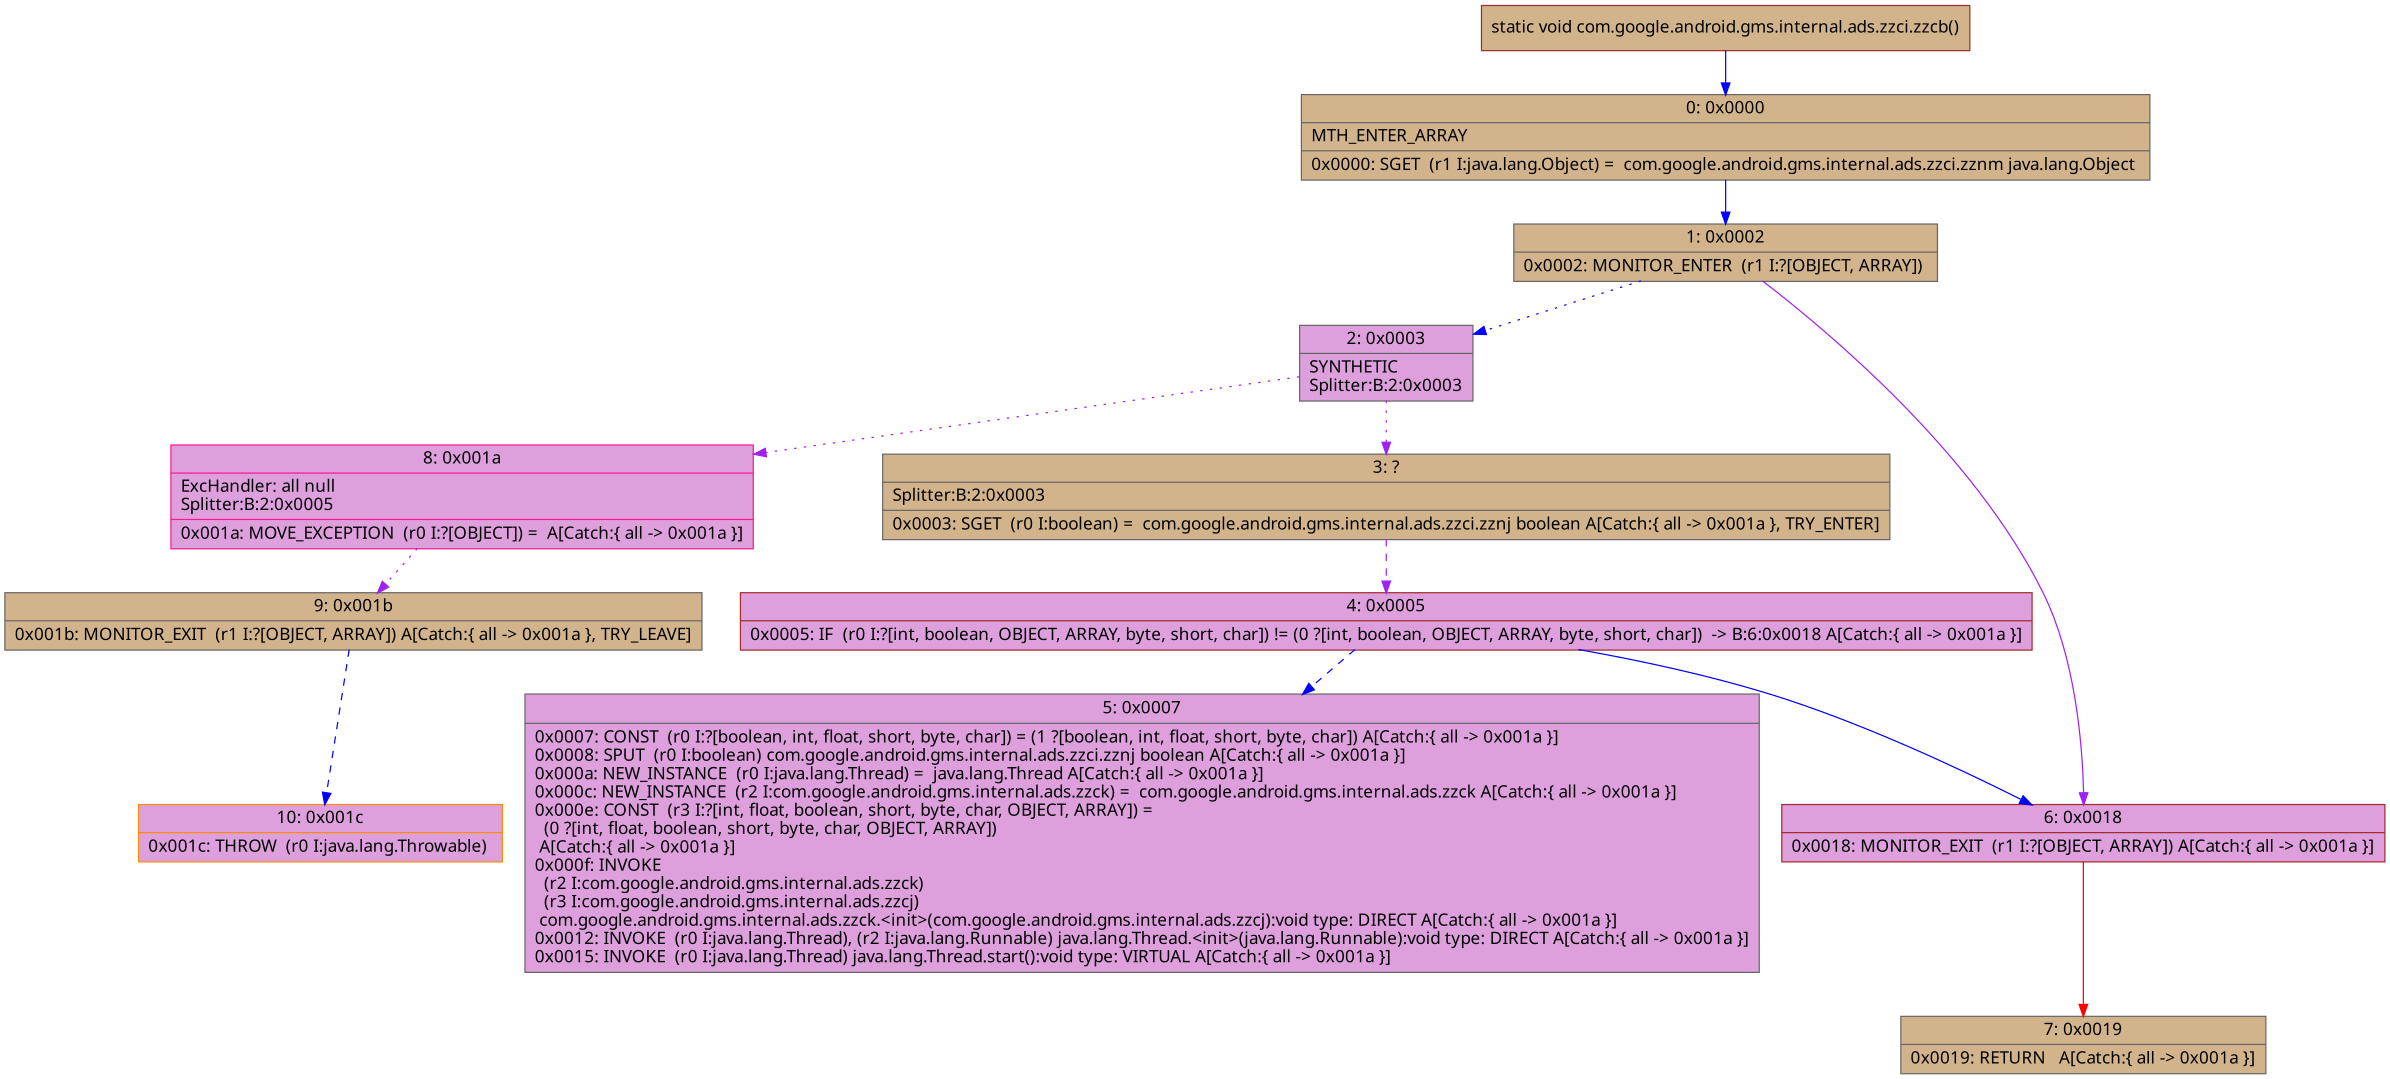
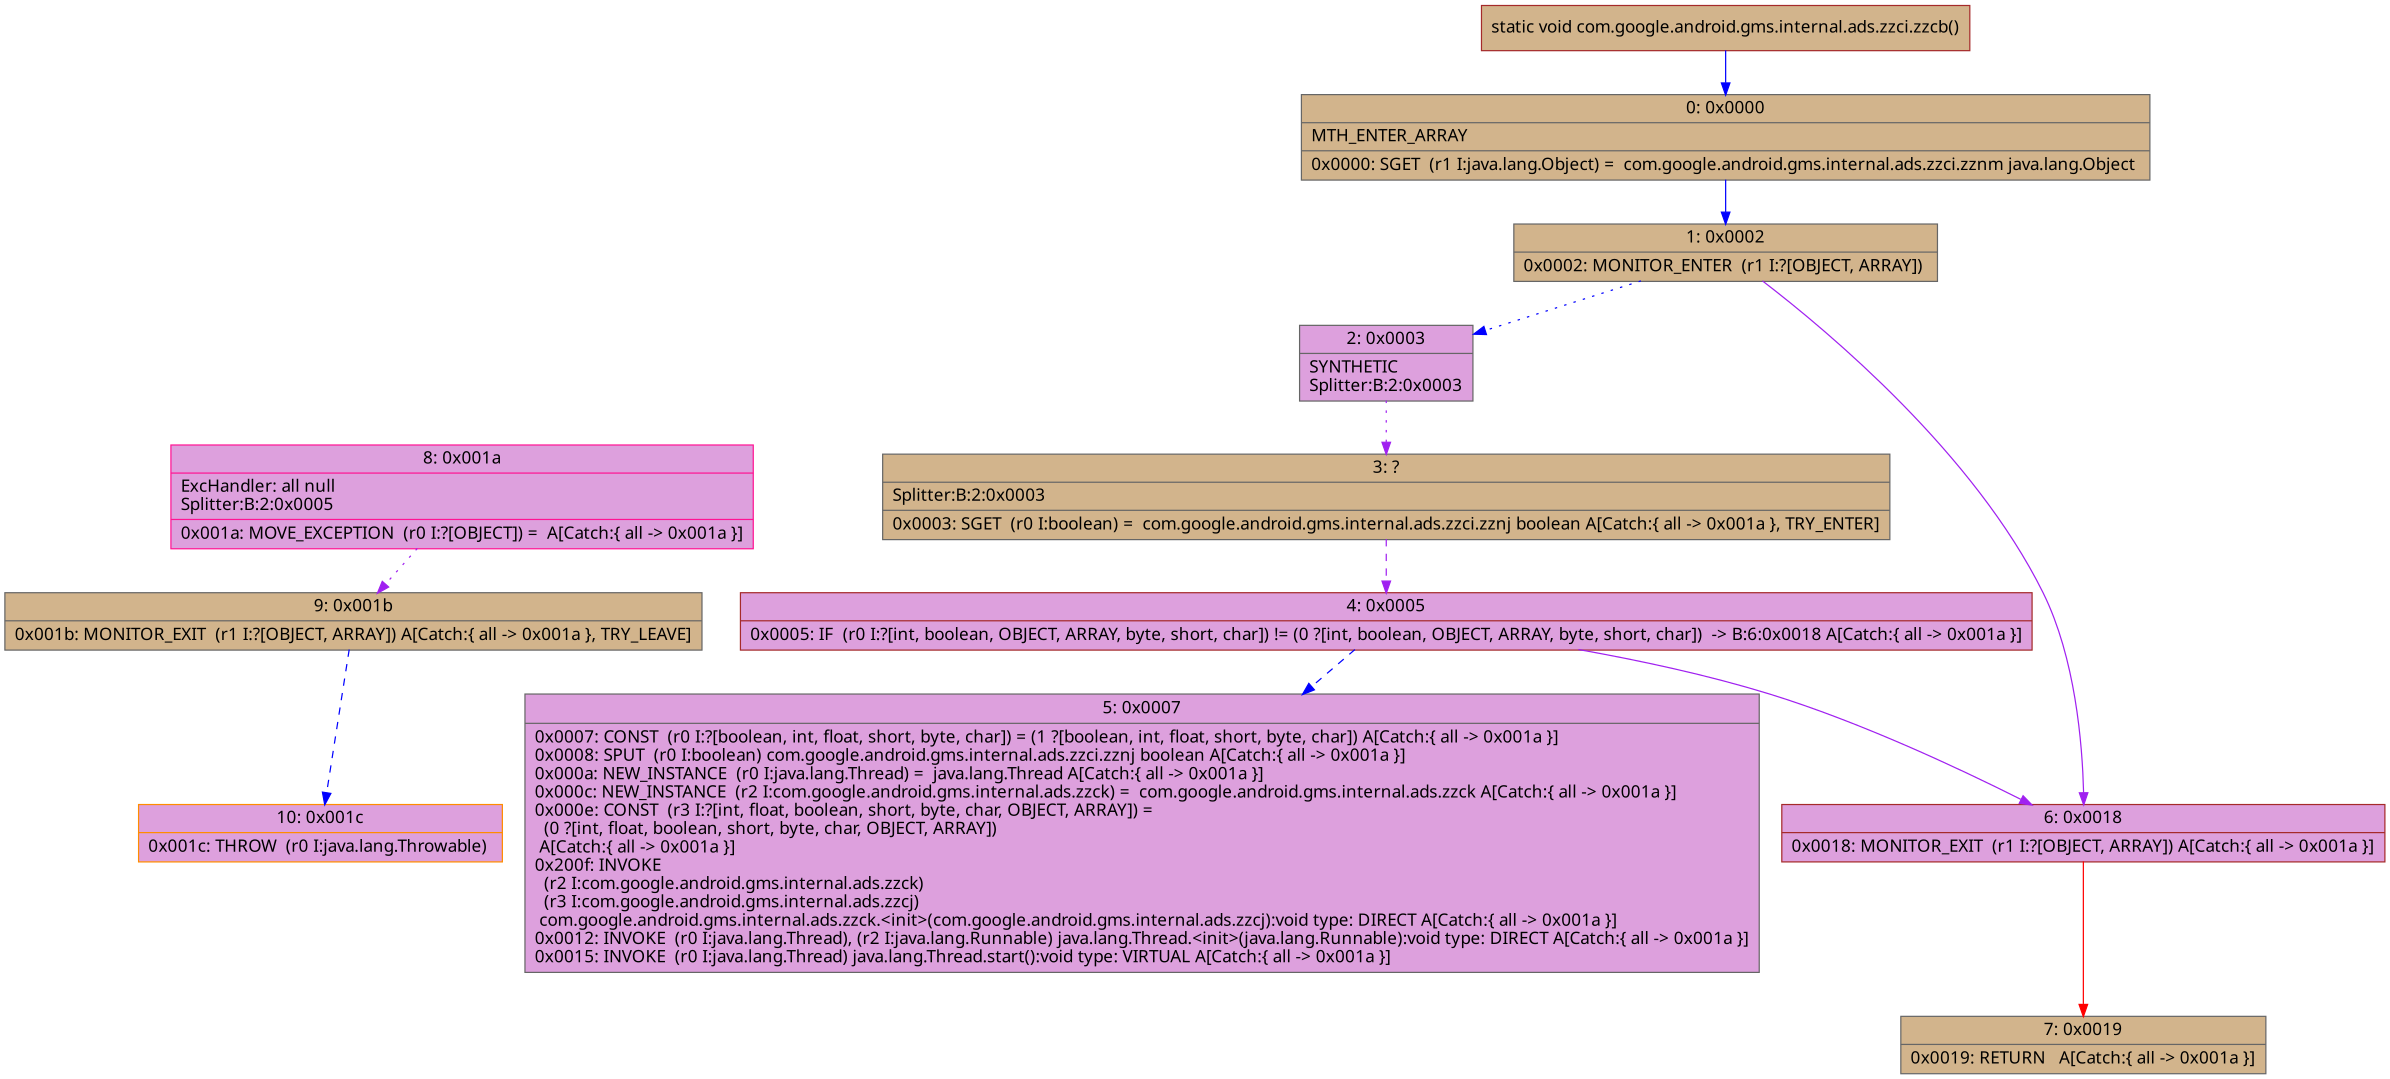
(1033, 415) -> none
(1806, 706) -> (1806, 706)
(603, 866) -> (603, 866)
